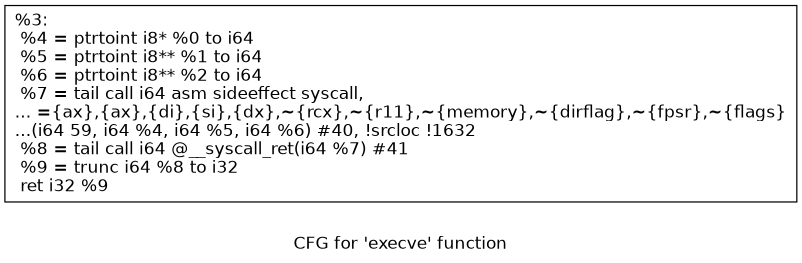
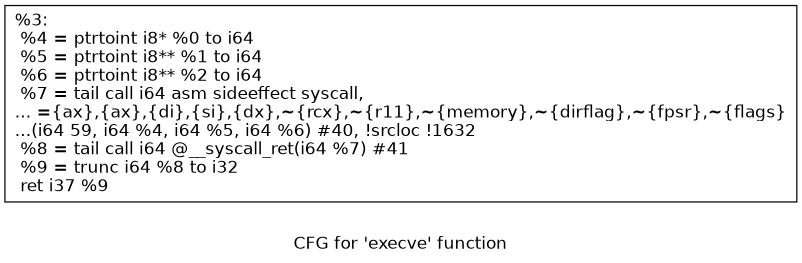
(62, 186) -> (62, 186)
